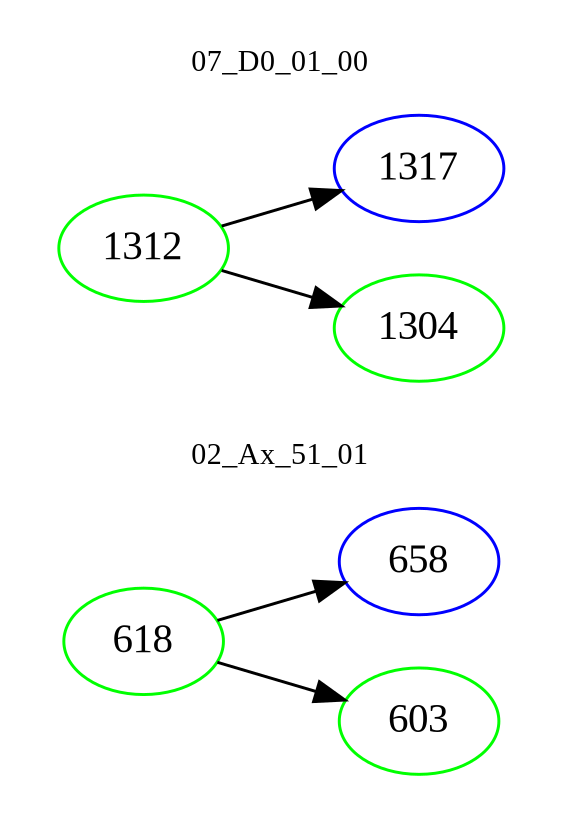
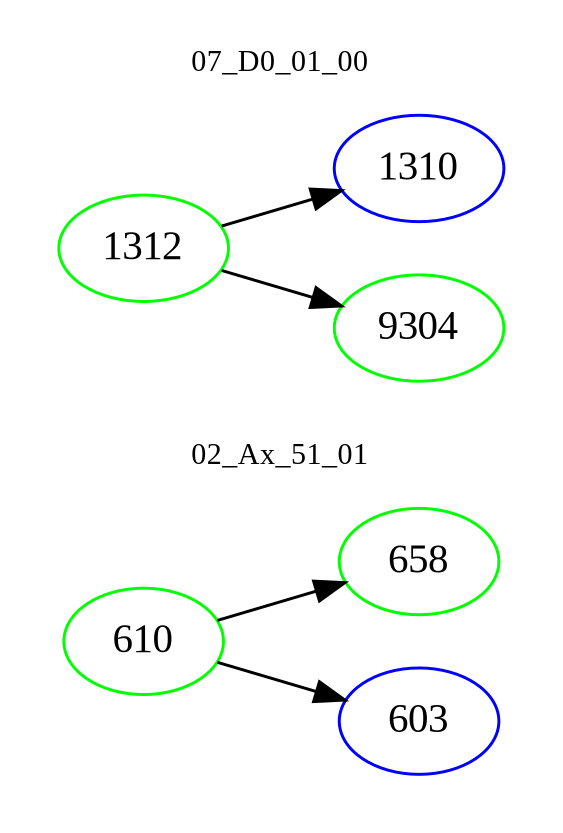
(419, 168) -> (419, 168)
(419, 328) -> (419, 328)
(419, 562) -> (419, 562)
(144, 641) -> (144, 641)
(419, 721) -> (419, 721)
